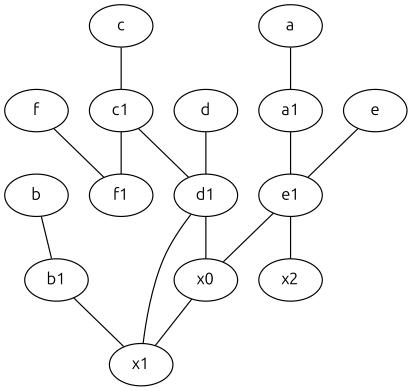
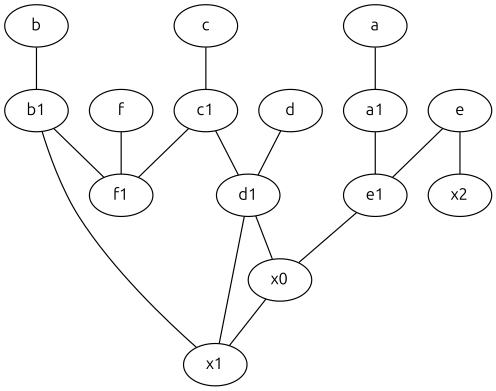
none -> (79, 153)
(291, 238) -> (460, 153)
